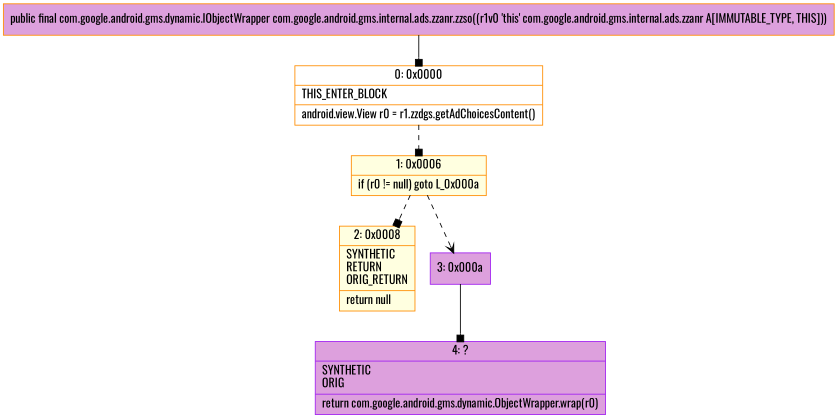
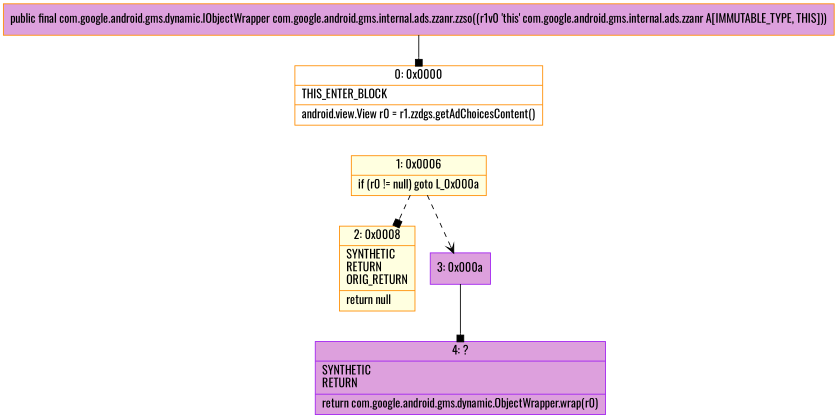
(419, 136) -> none
(334, 384) -> (340, 384)
